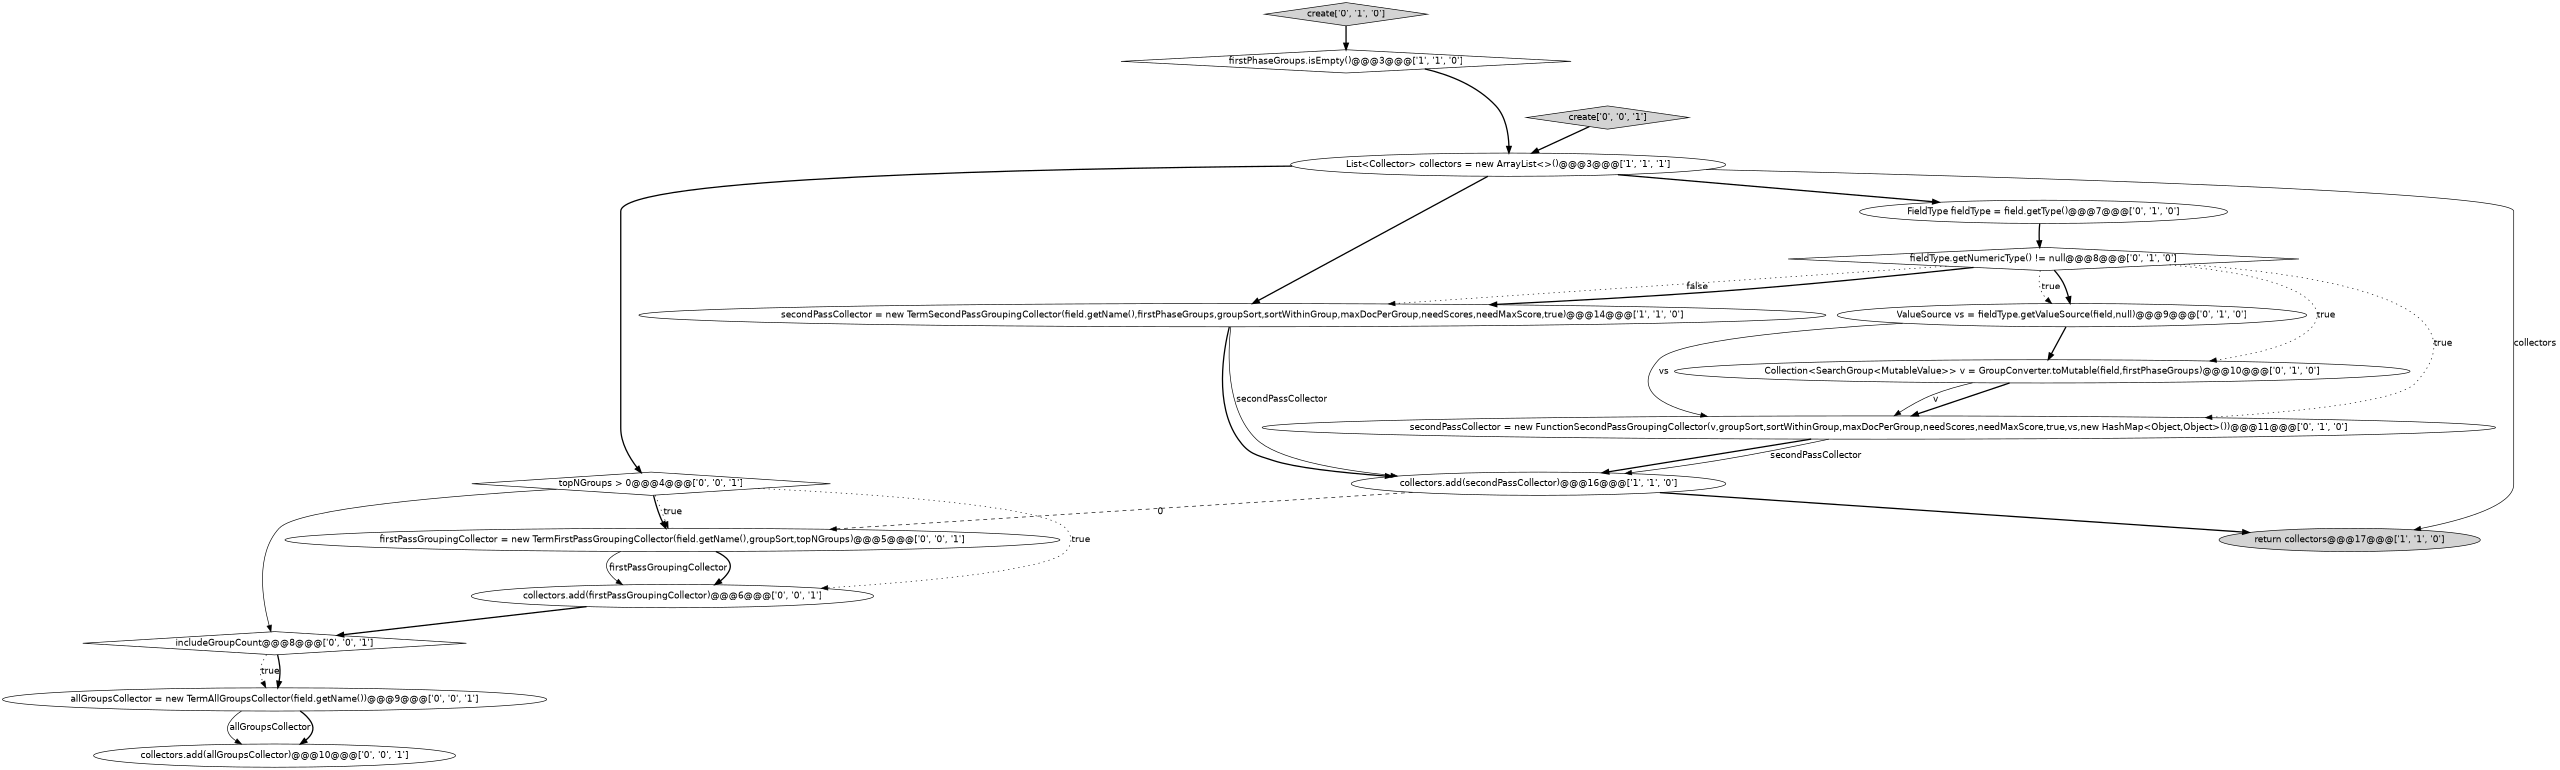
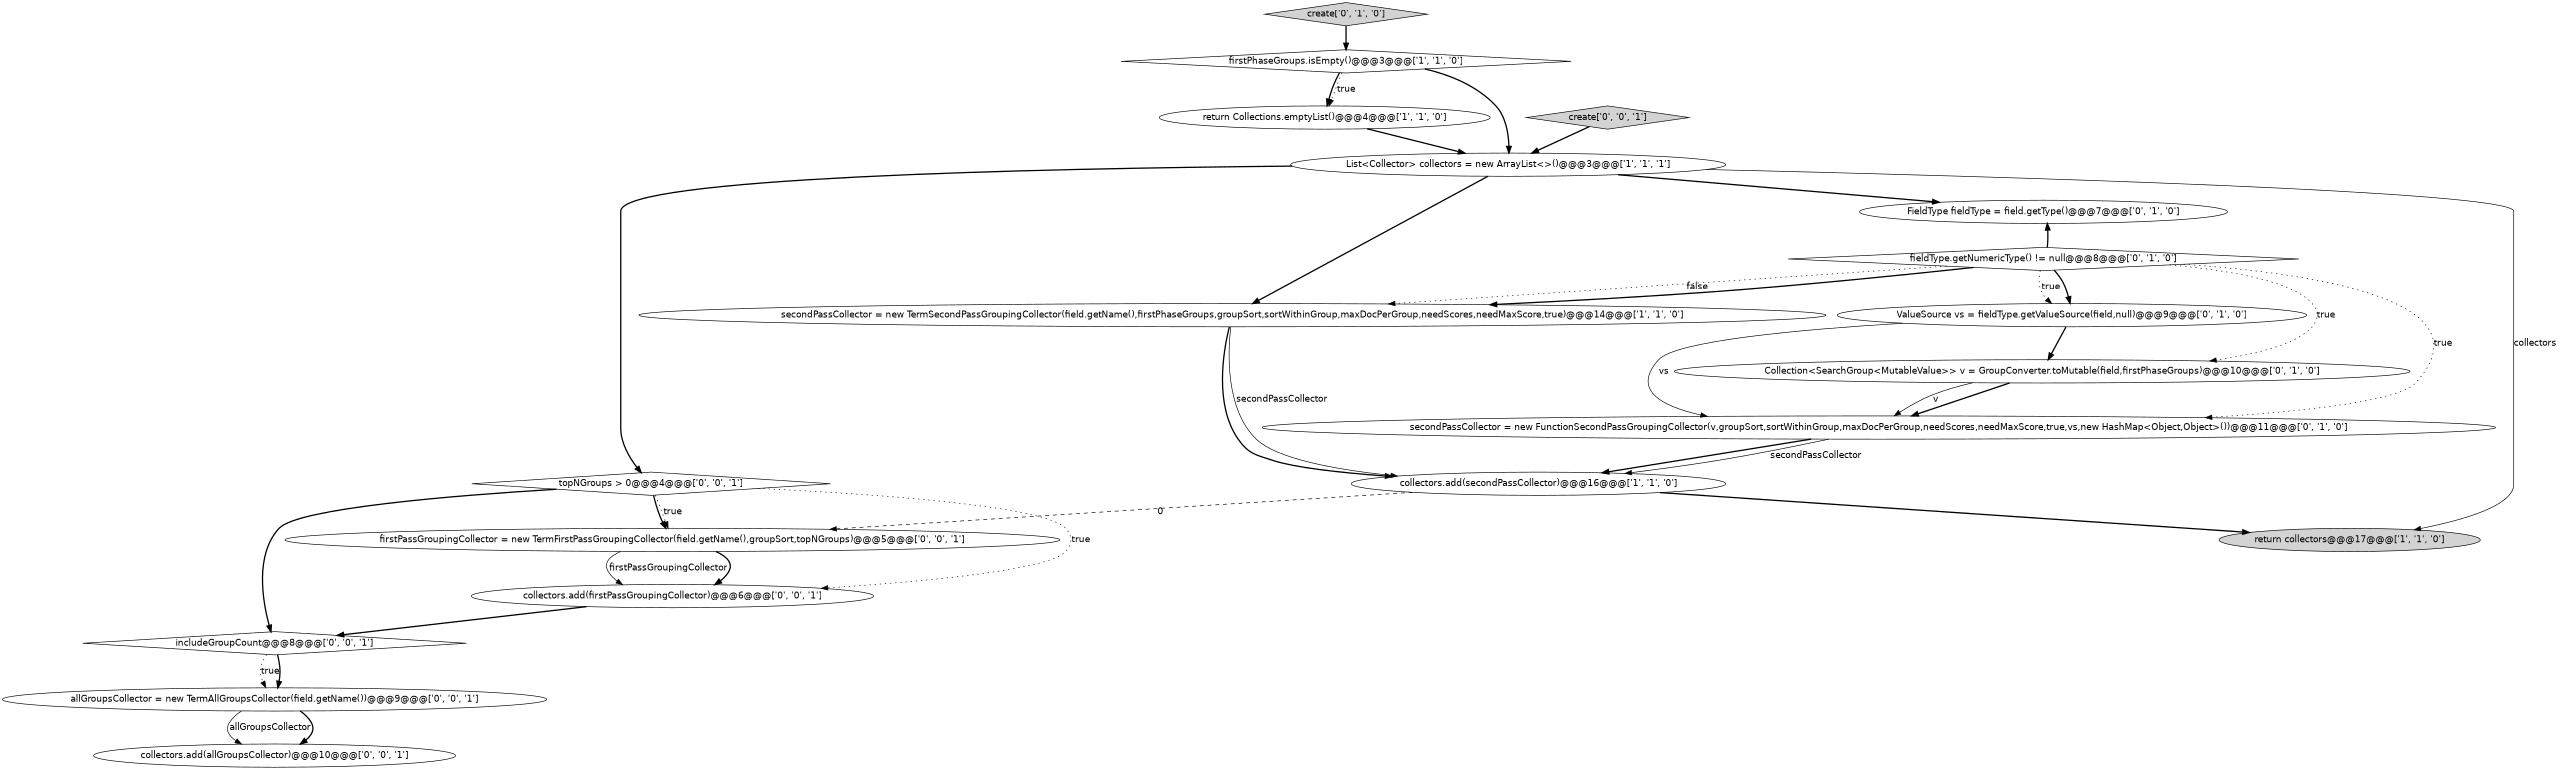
none -> (1325, 118)
(2039, 232) -> (2048, 239)
(366, 506) -> (366, 506)
